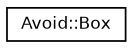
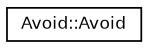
(66, 24) -> (74, 24)
